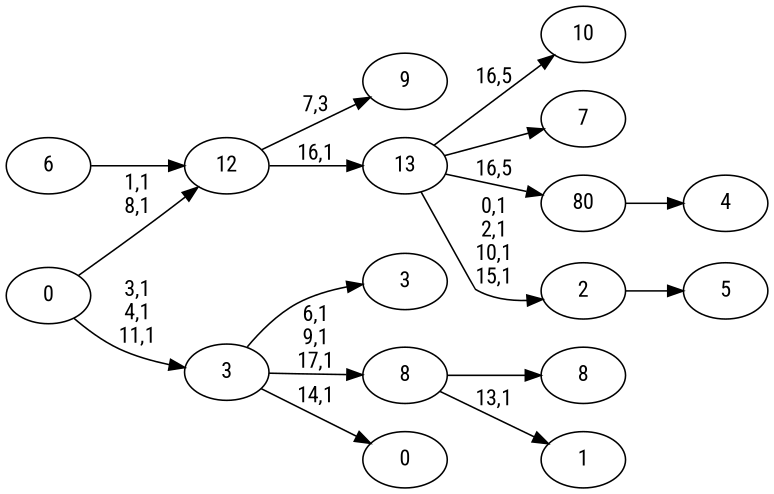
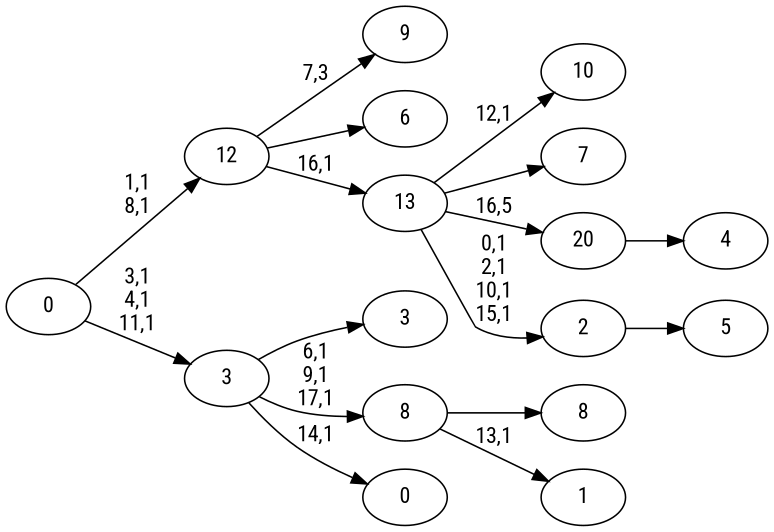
(494, 77) -> (494, 115)
(130, 166) -> (308, 139)
(583, 203) -> (583, 241)
